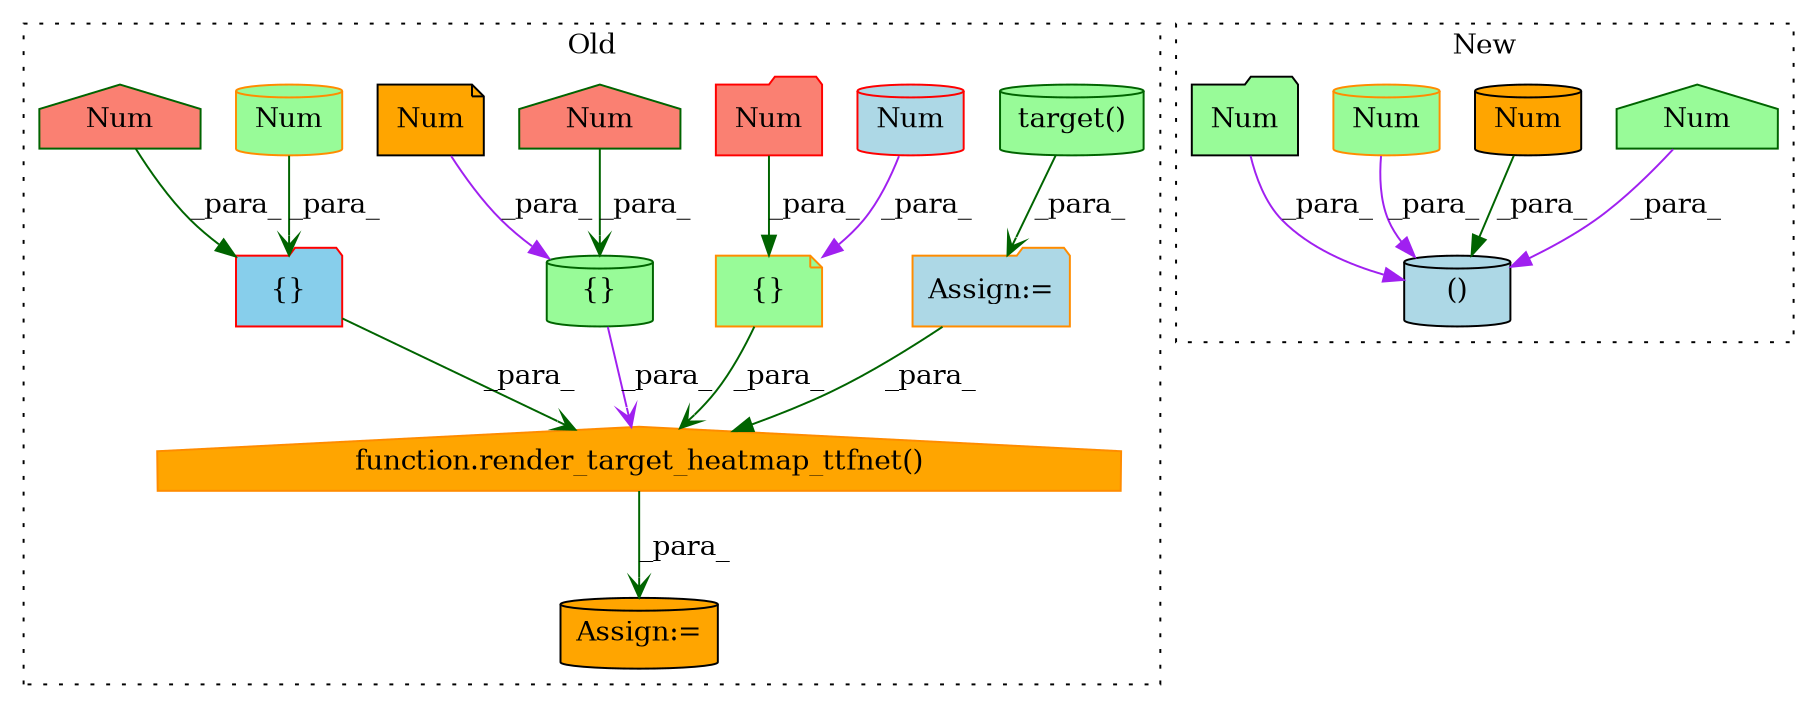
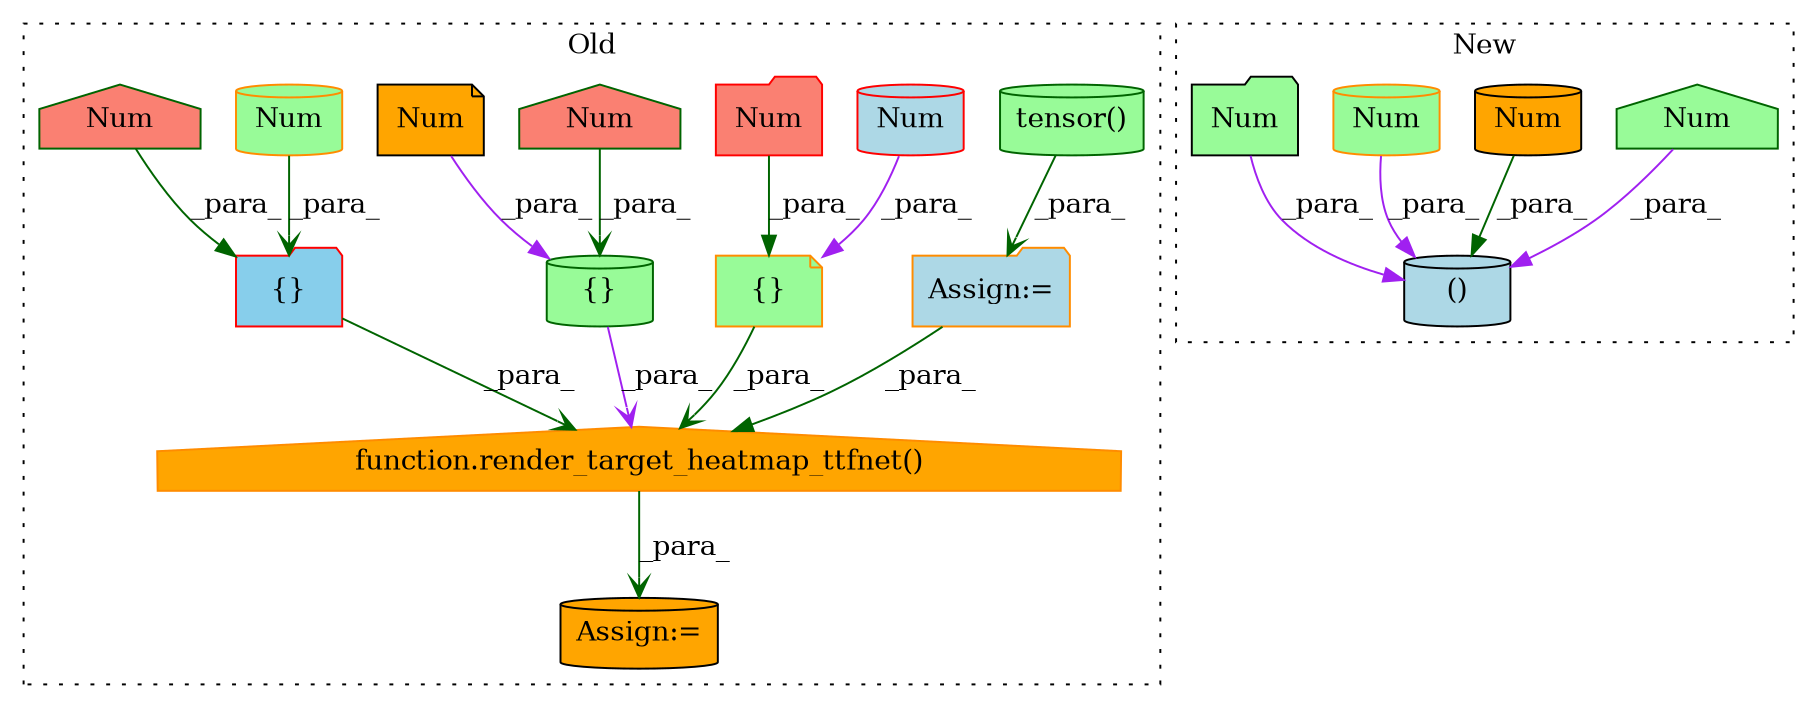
(1072, 120) -> (1072, 120)
